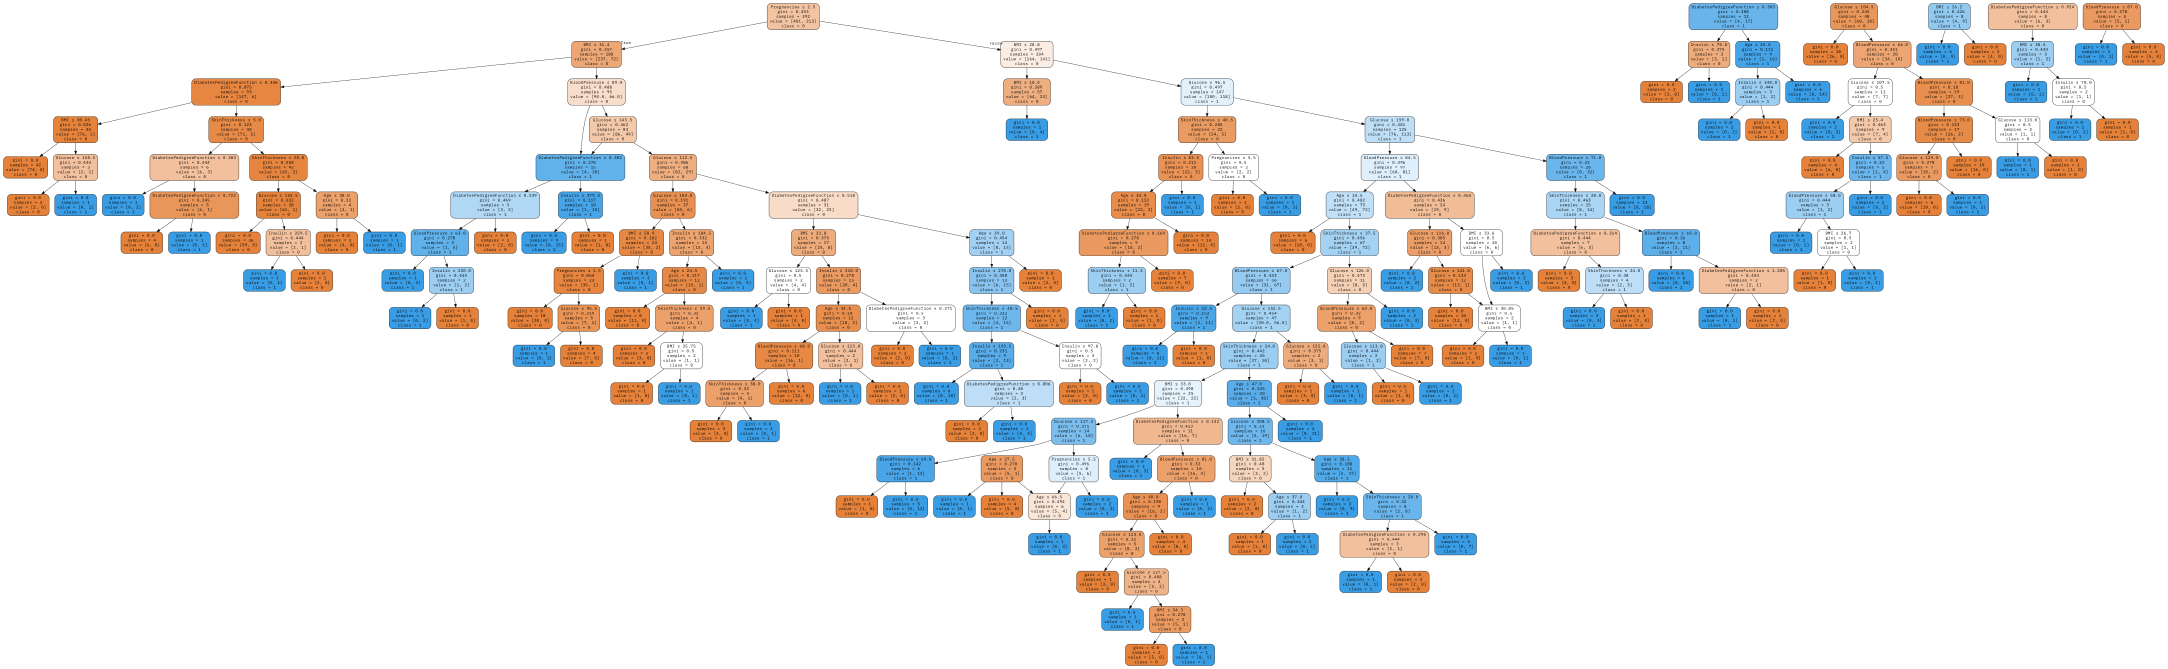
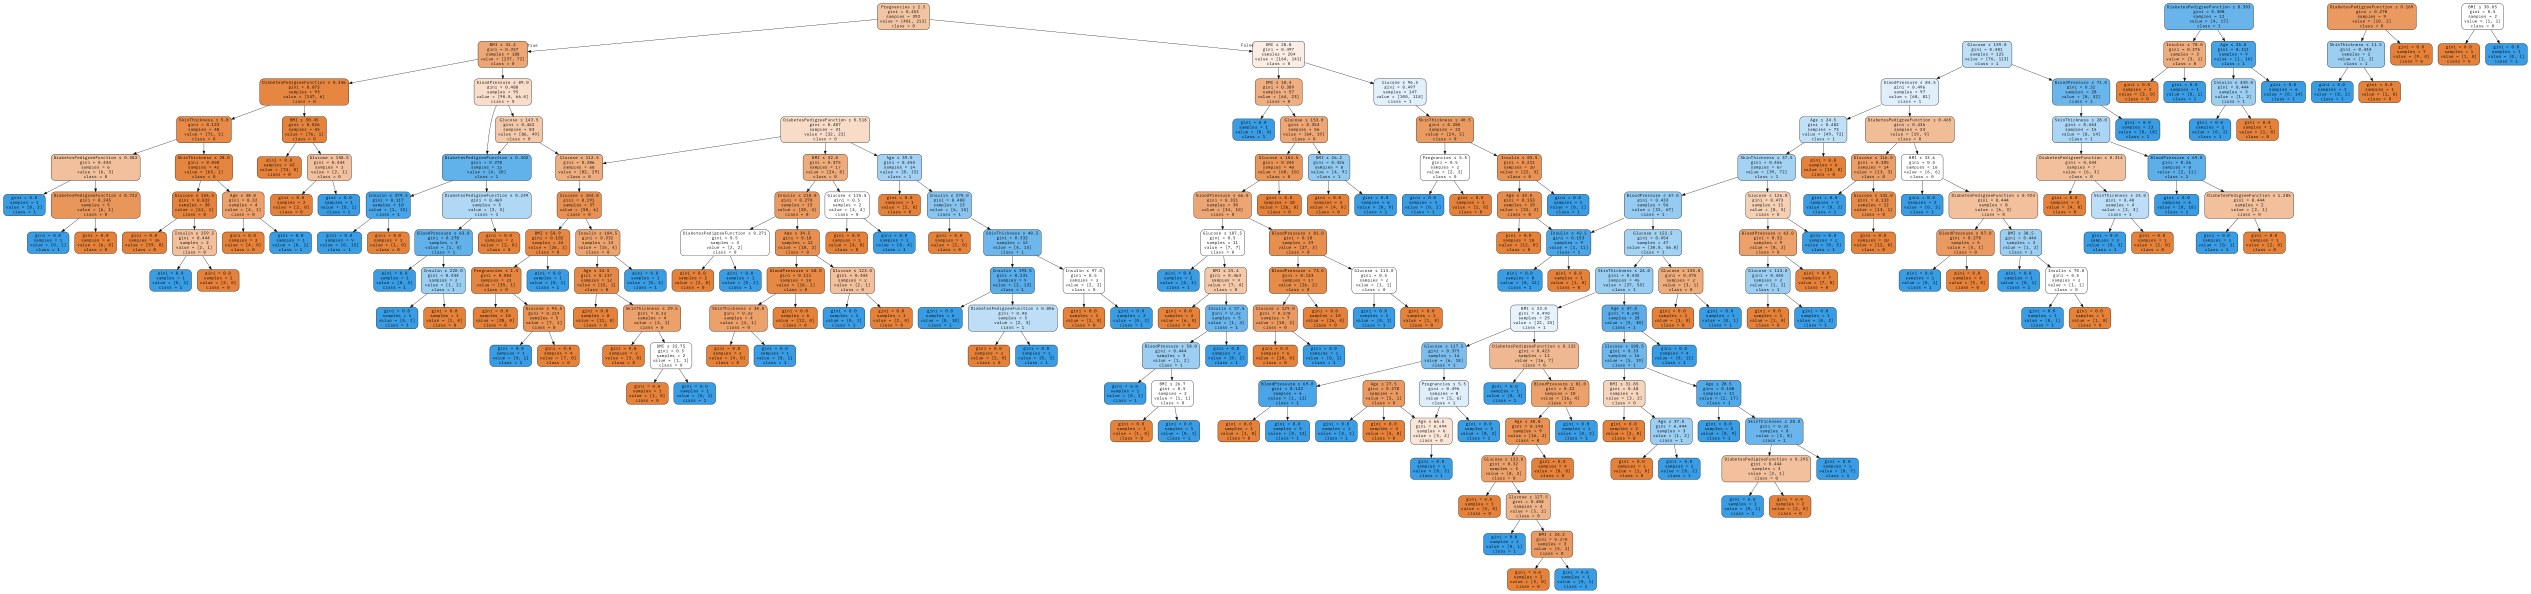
(1298, 111) -> none
none -> (1304, 130)
(731, 183) -> (693, 150)
(1129, 222) -> (1543, 223)
none -> (1980, 223)
(1485, 279) -> (1955, 184)
(1474, 298) -> none
